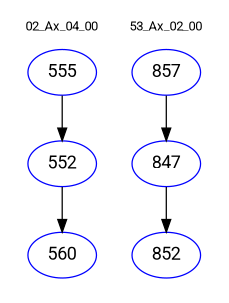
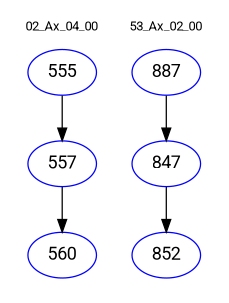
(166, 72) -> (166, 72)
(62, 164) -> (62, 164)
